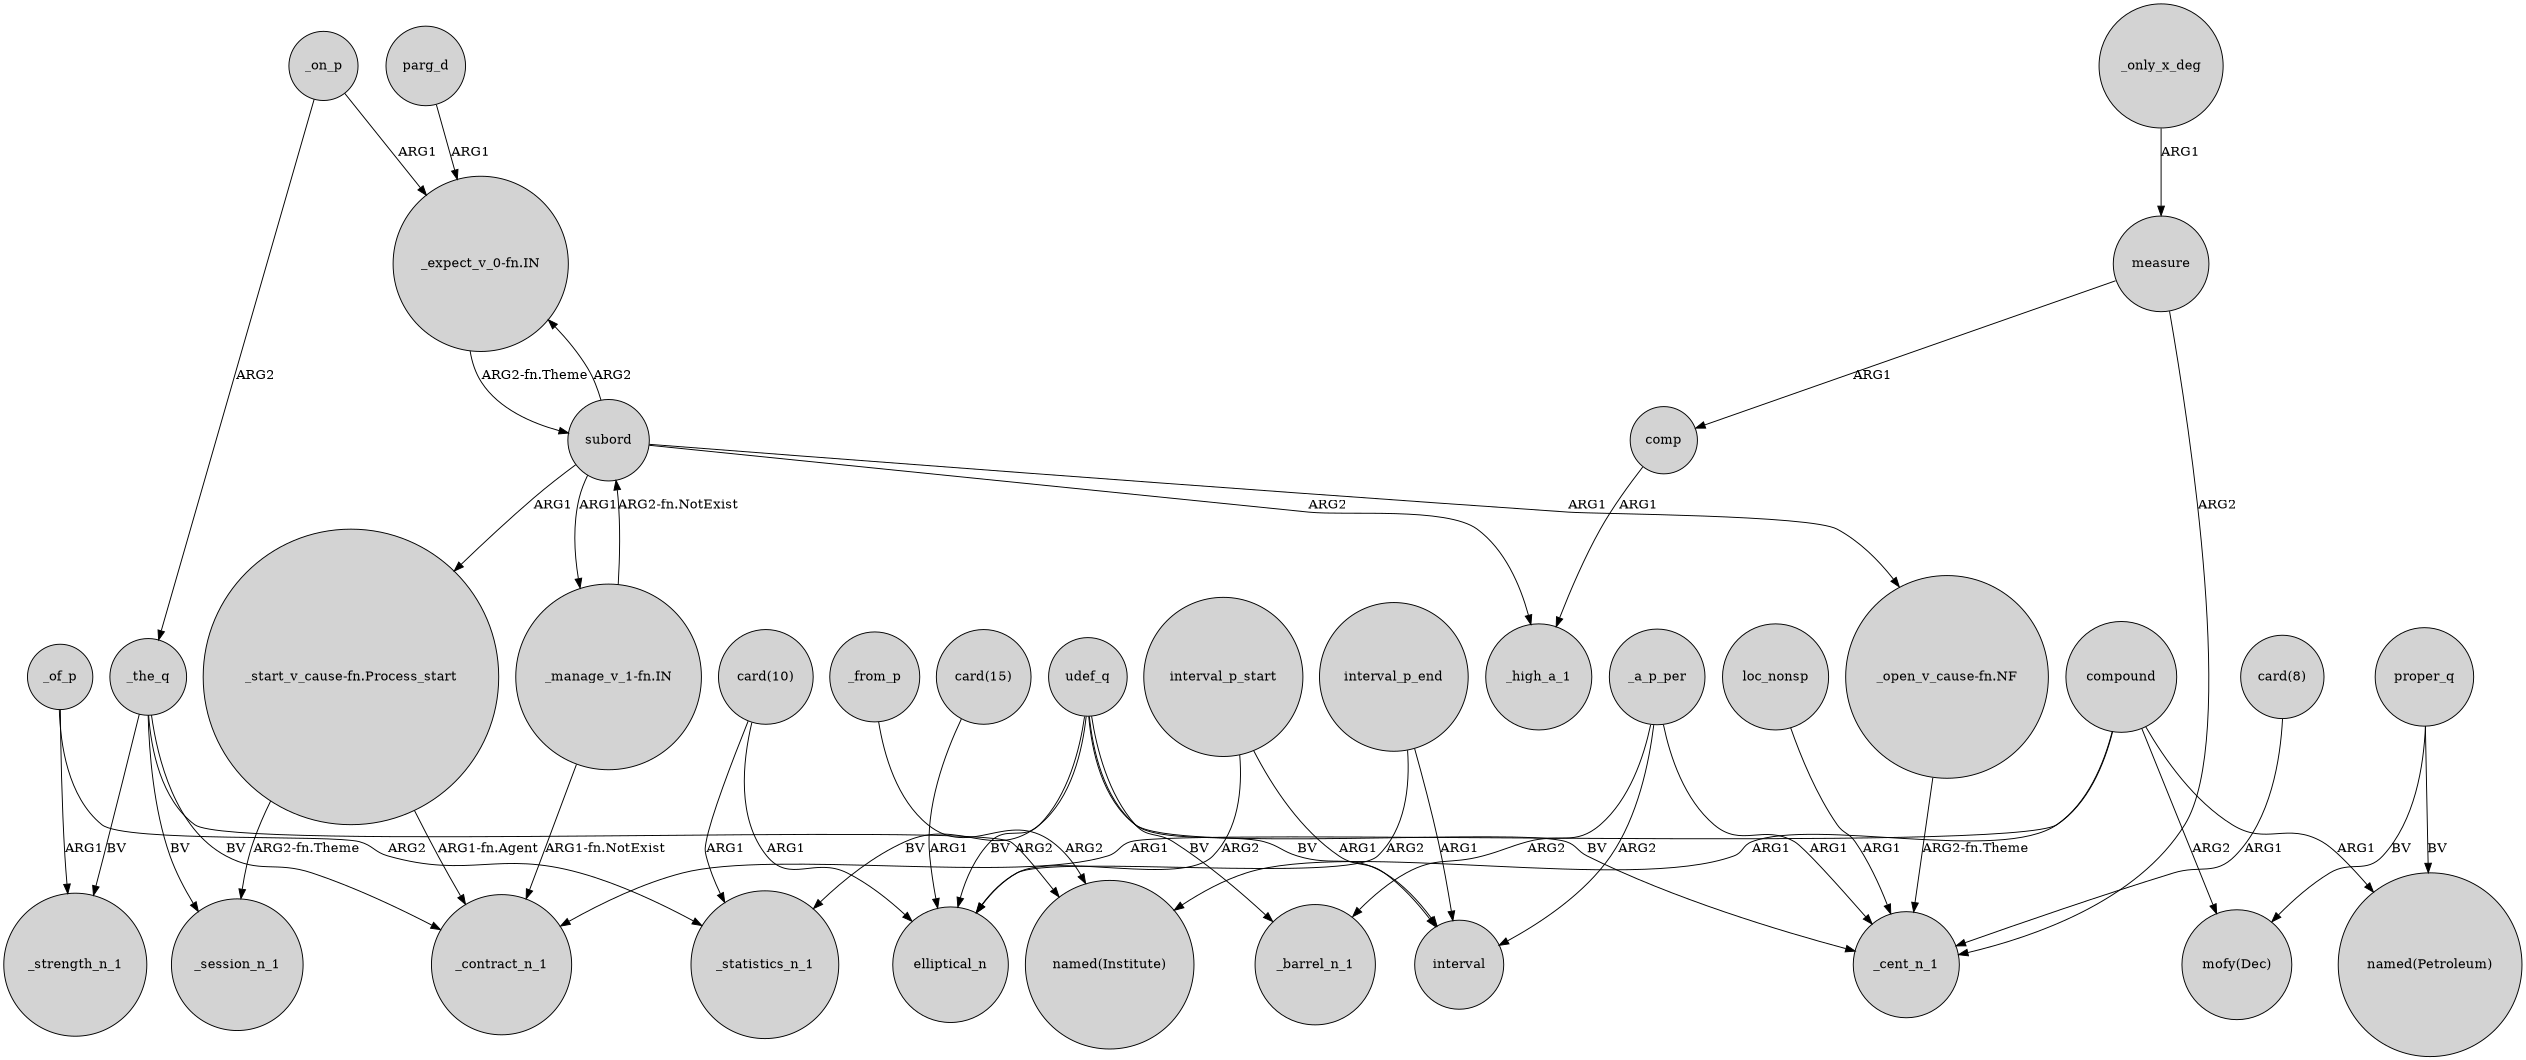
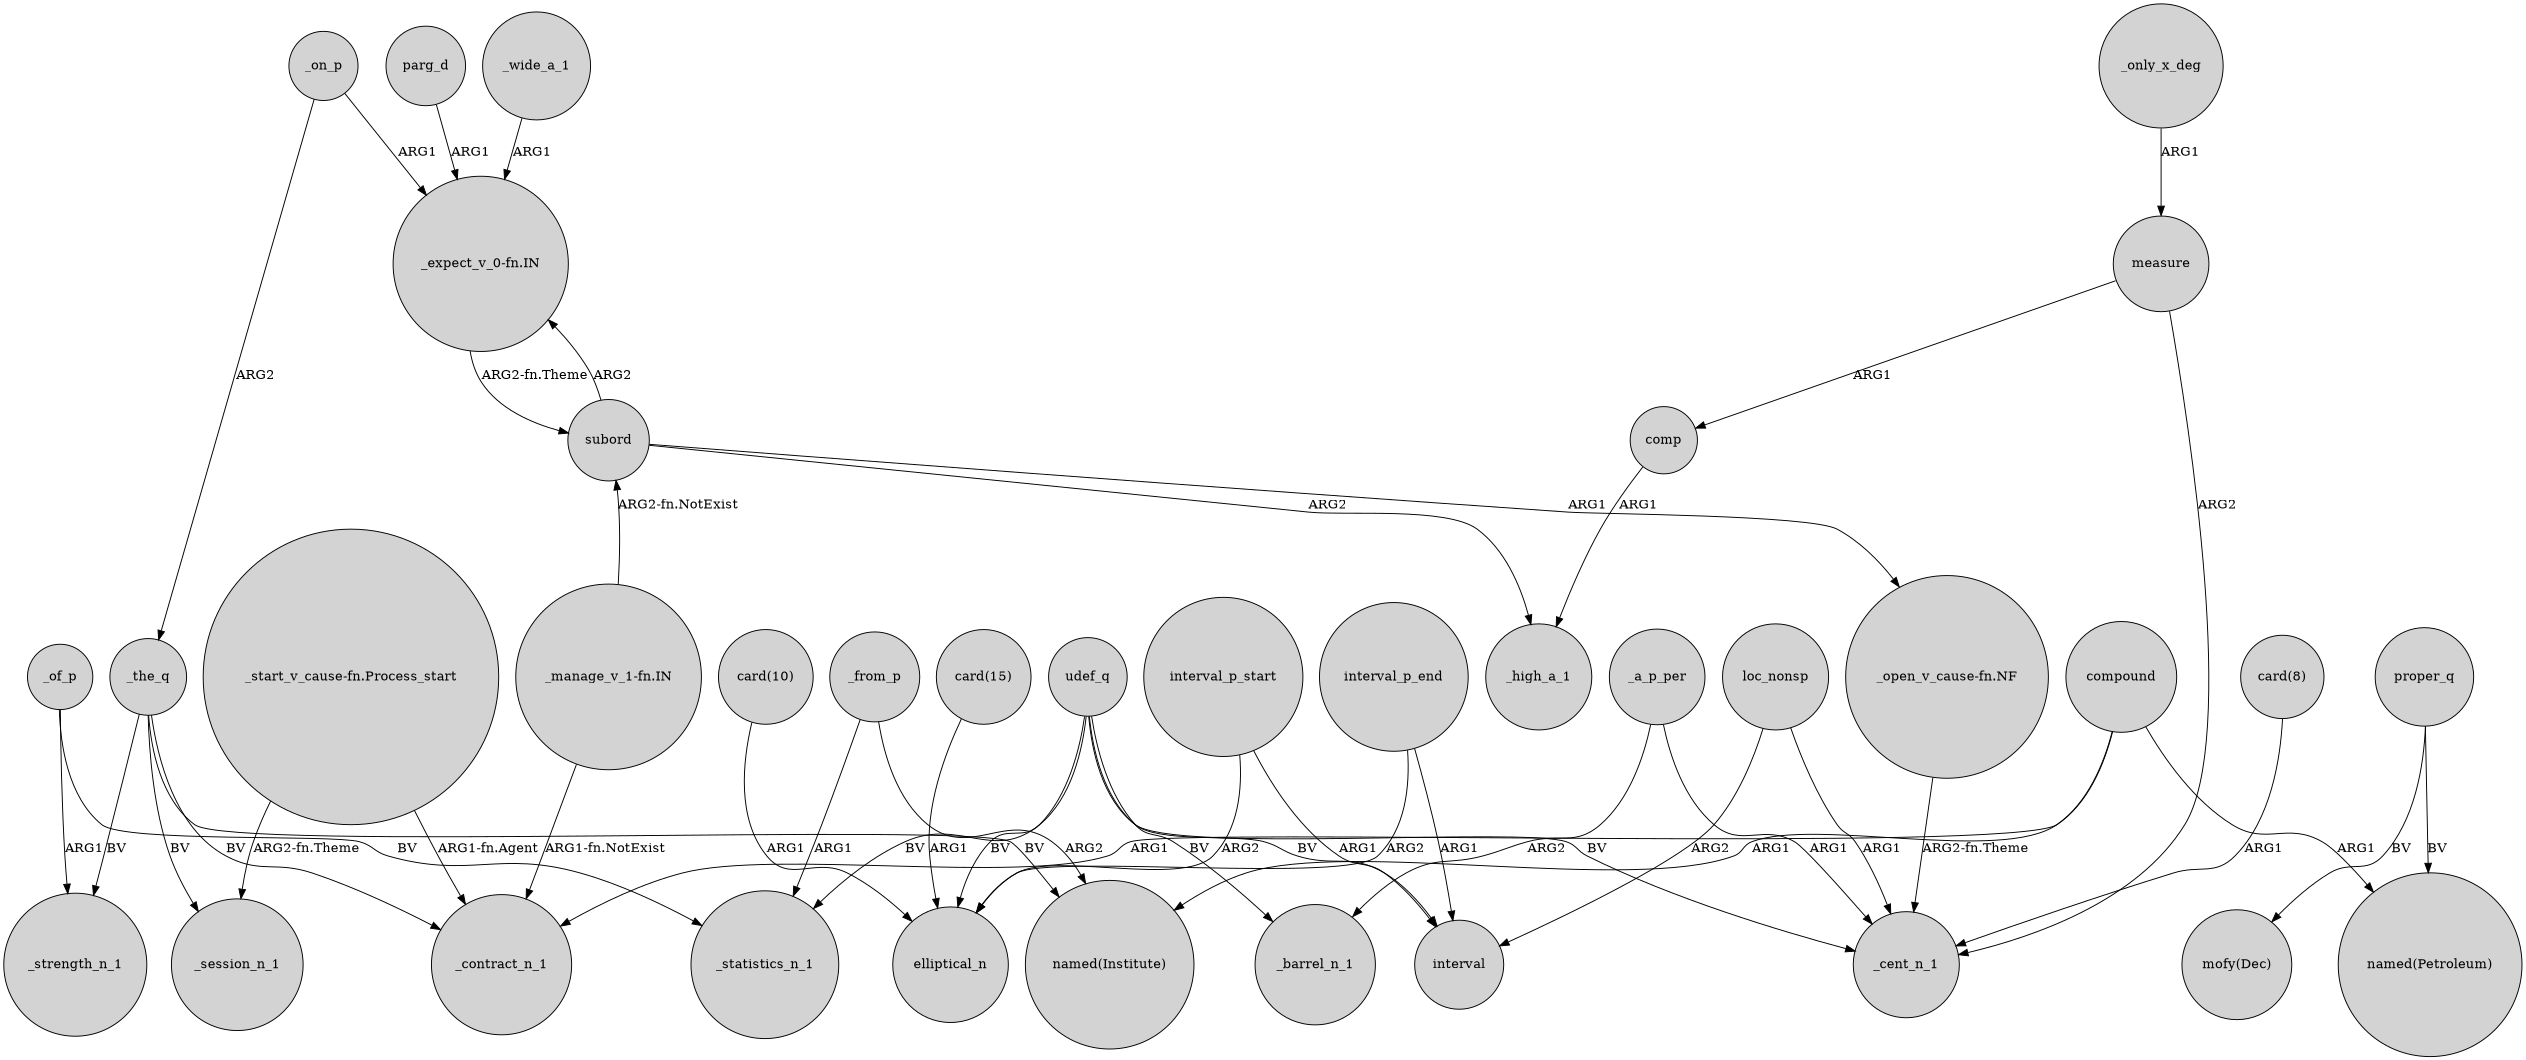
none -> (537, 66)
(517, 513) -> none
(575, 526) -> none
(716, 807) -> (830, 804)
(2177, 817) -> none
(407, 849) -> (407, 849)
(1034, 849) -> (1034, 849)
(1612, 854) -> (1670, 858)
